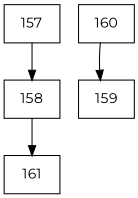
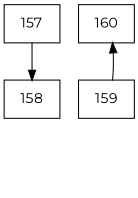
(100, 56) -> (113, 67)
(32, 175) -> none
